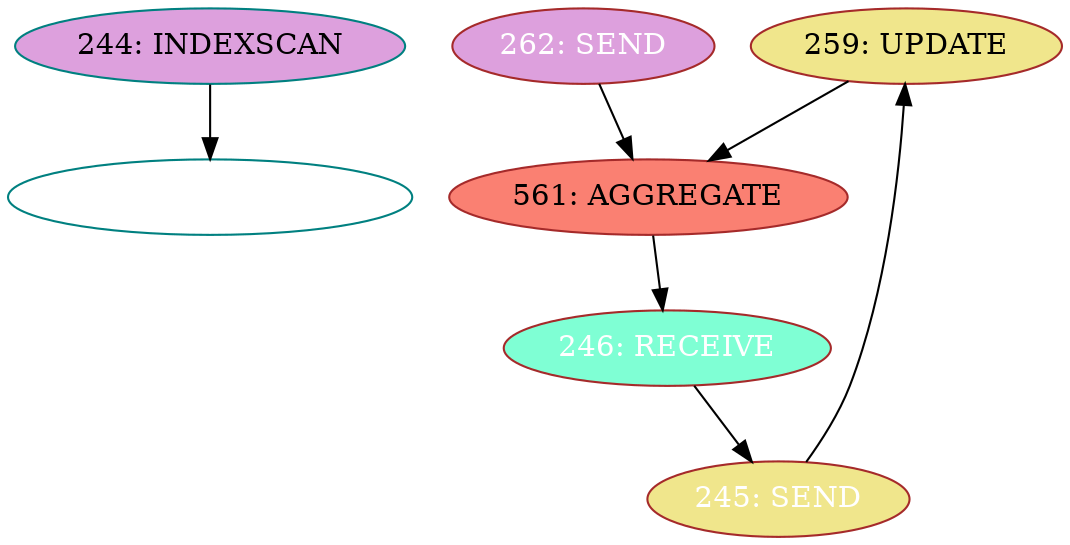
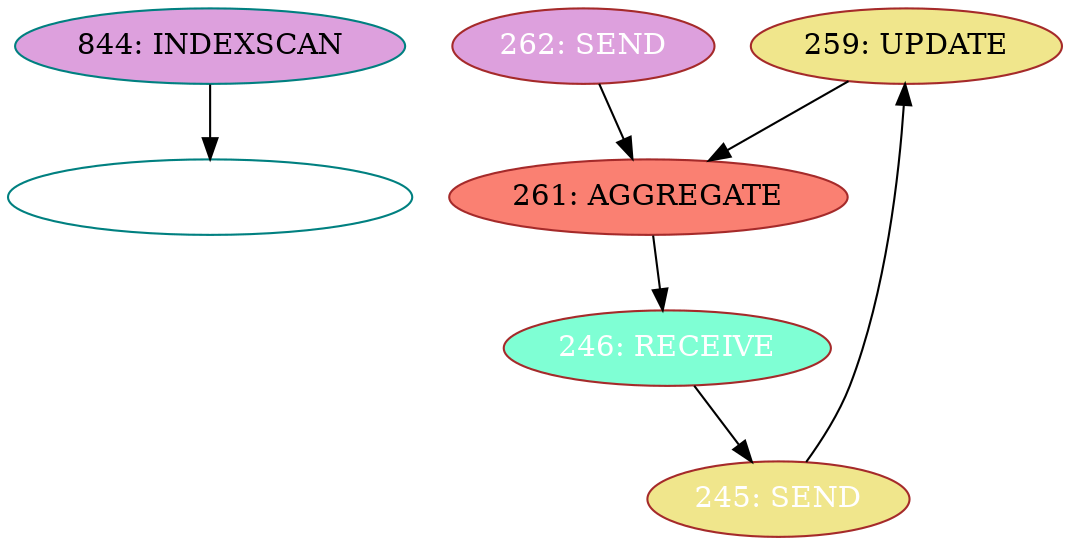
(210, 46) -> (210, 46)
(648, 197) -> (648, 197)
